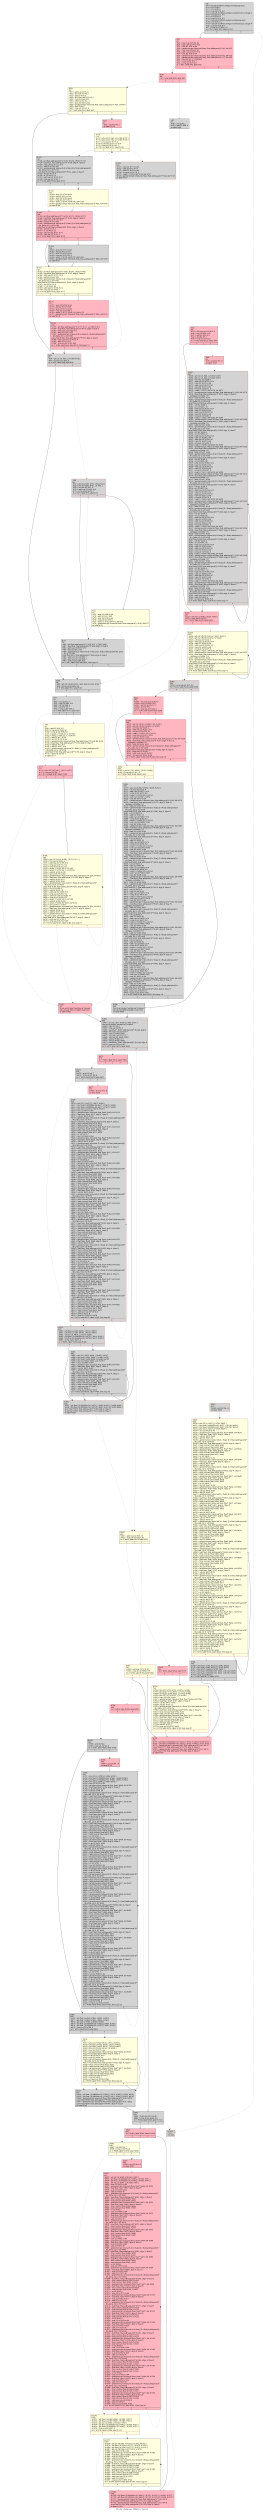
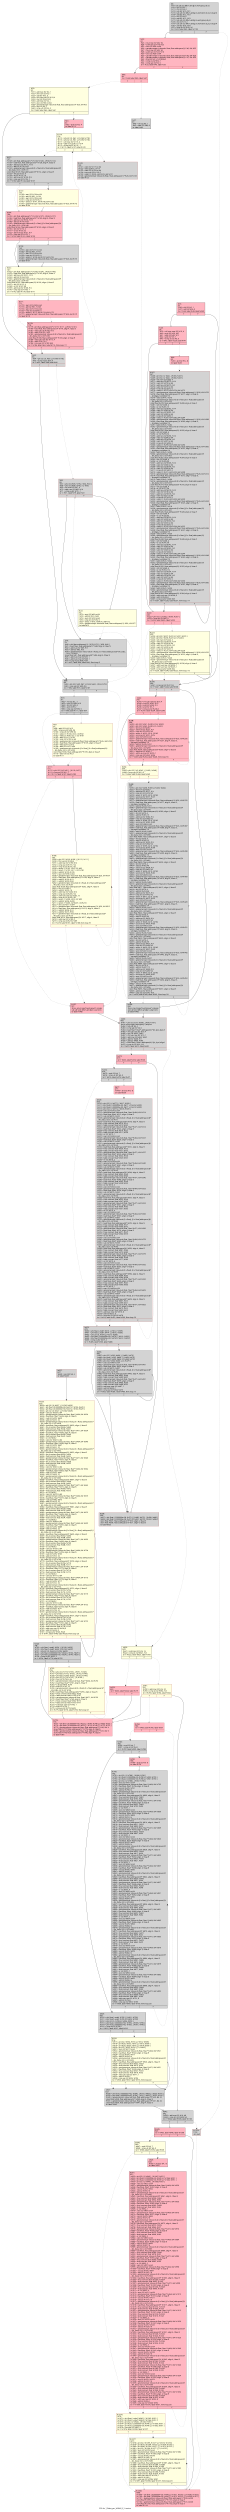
none -> (191, 309)
(180, 1680) -> (126, 1710)
